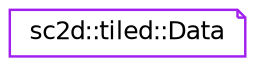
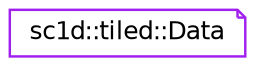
(128, 33) -> (128, 33)
